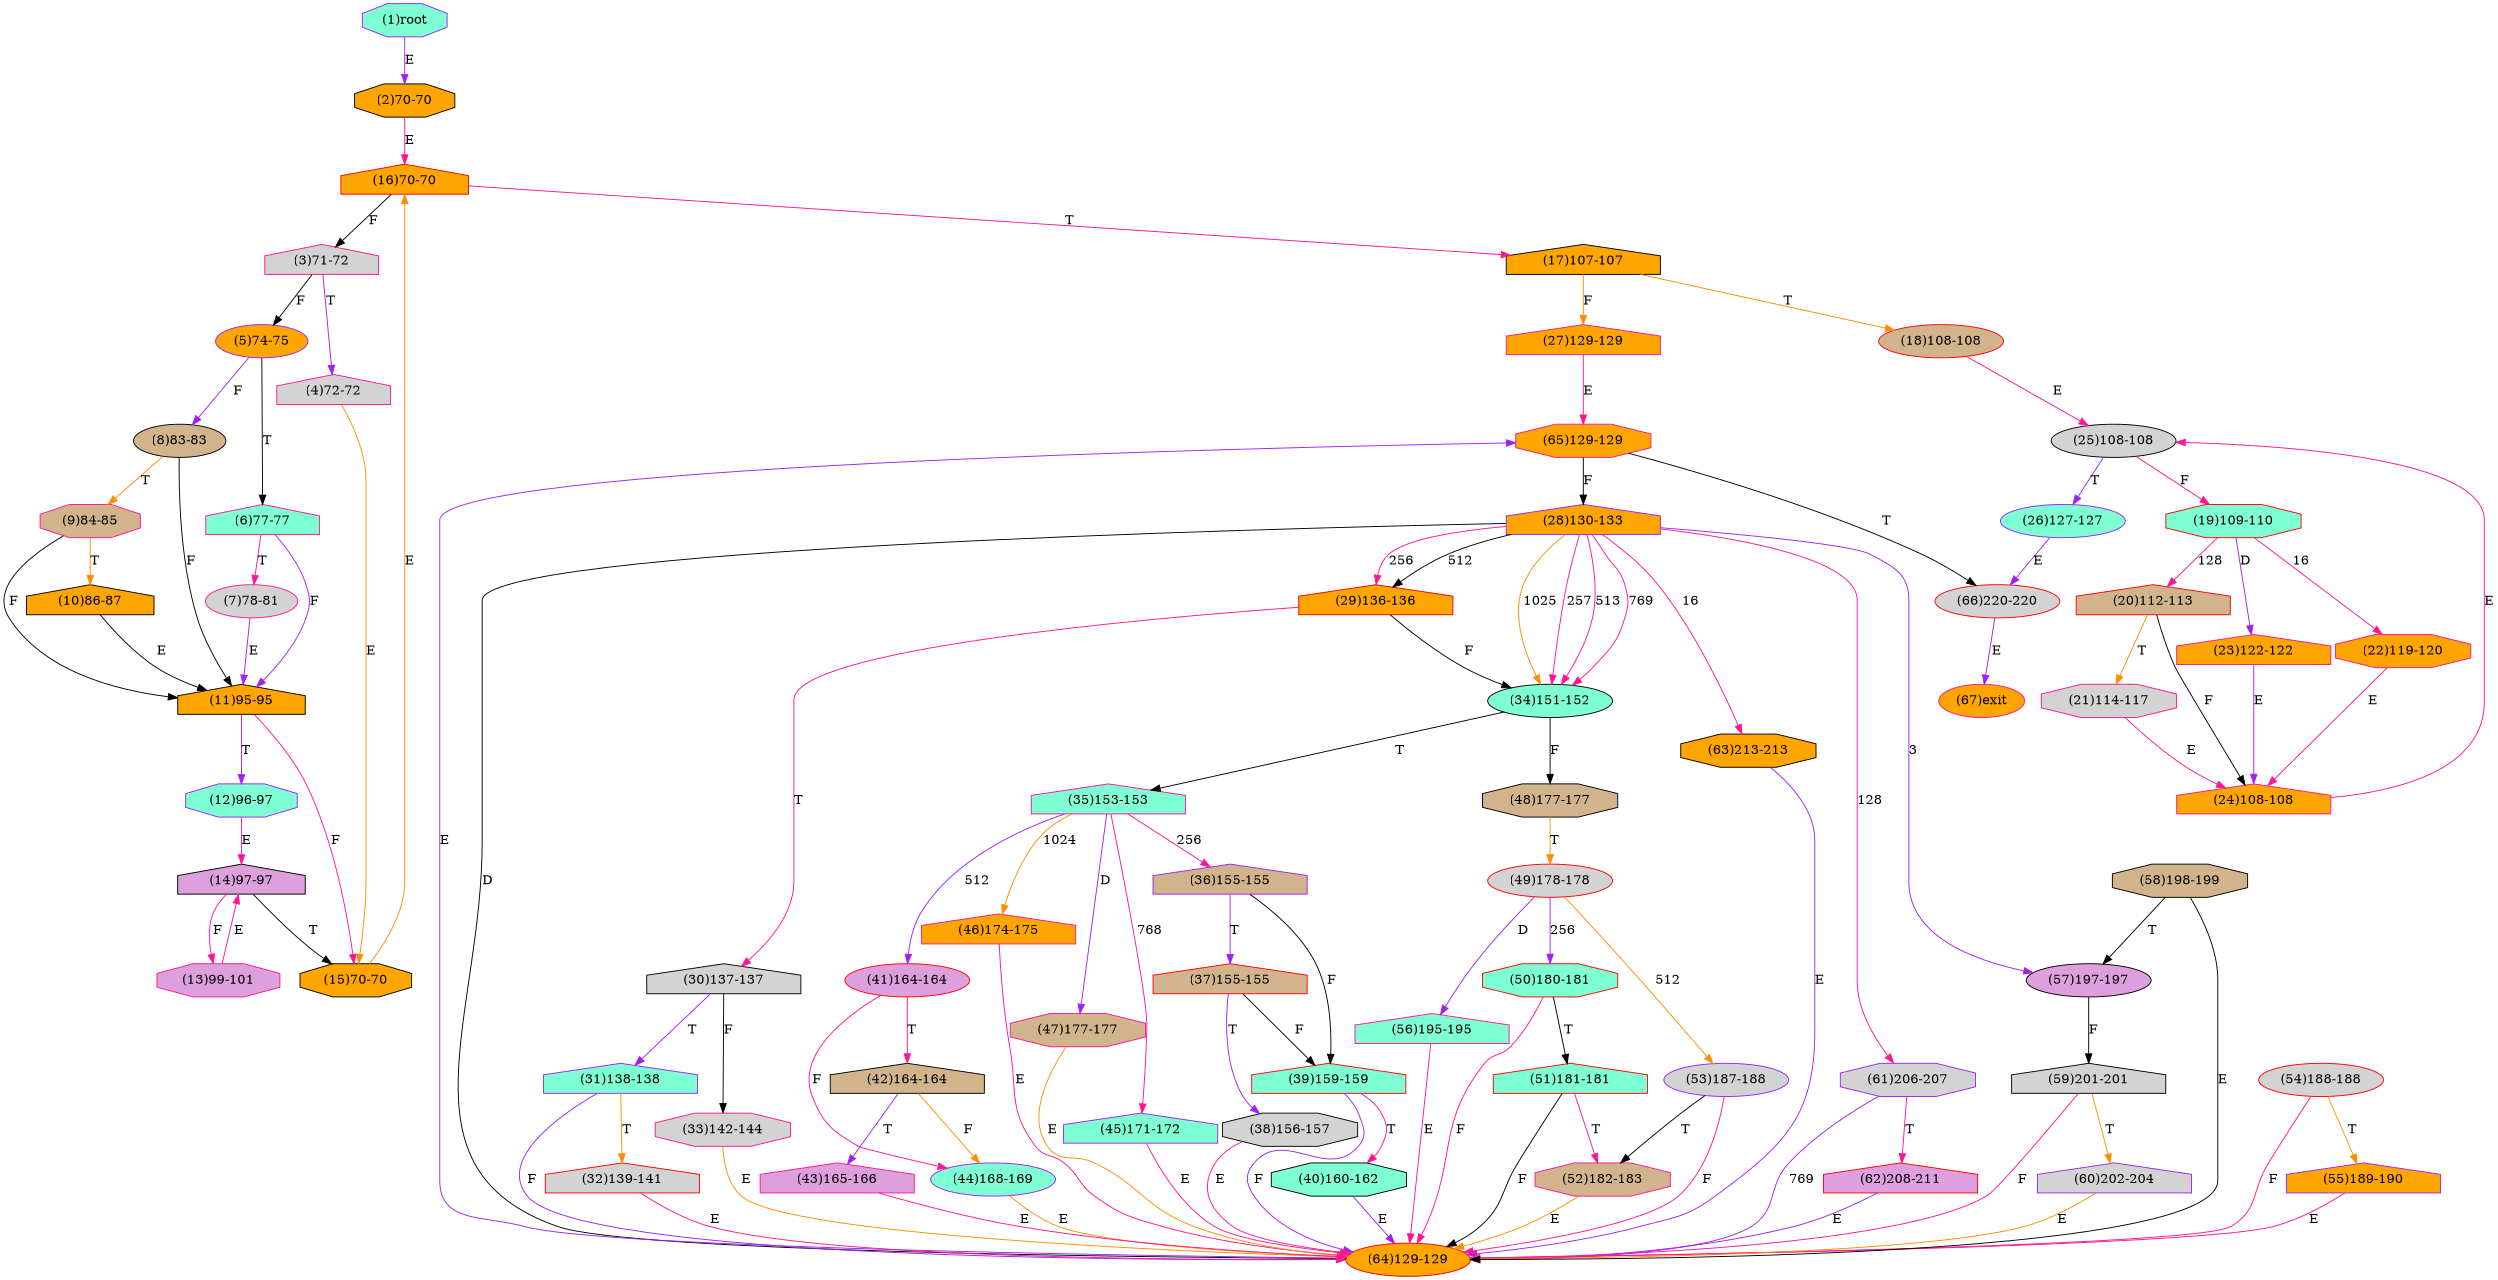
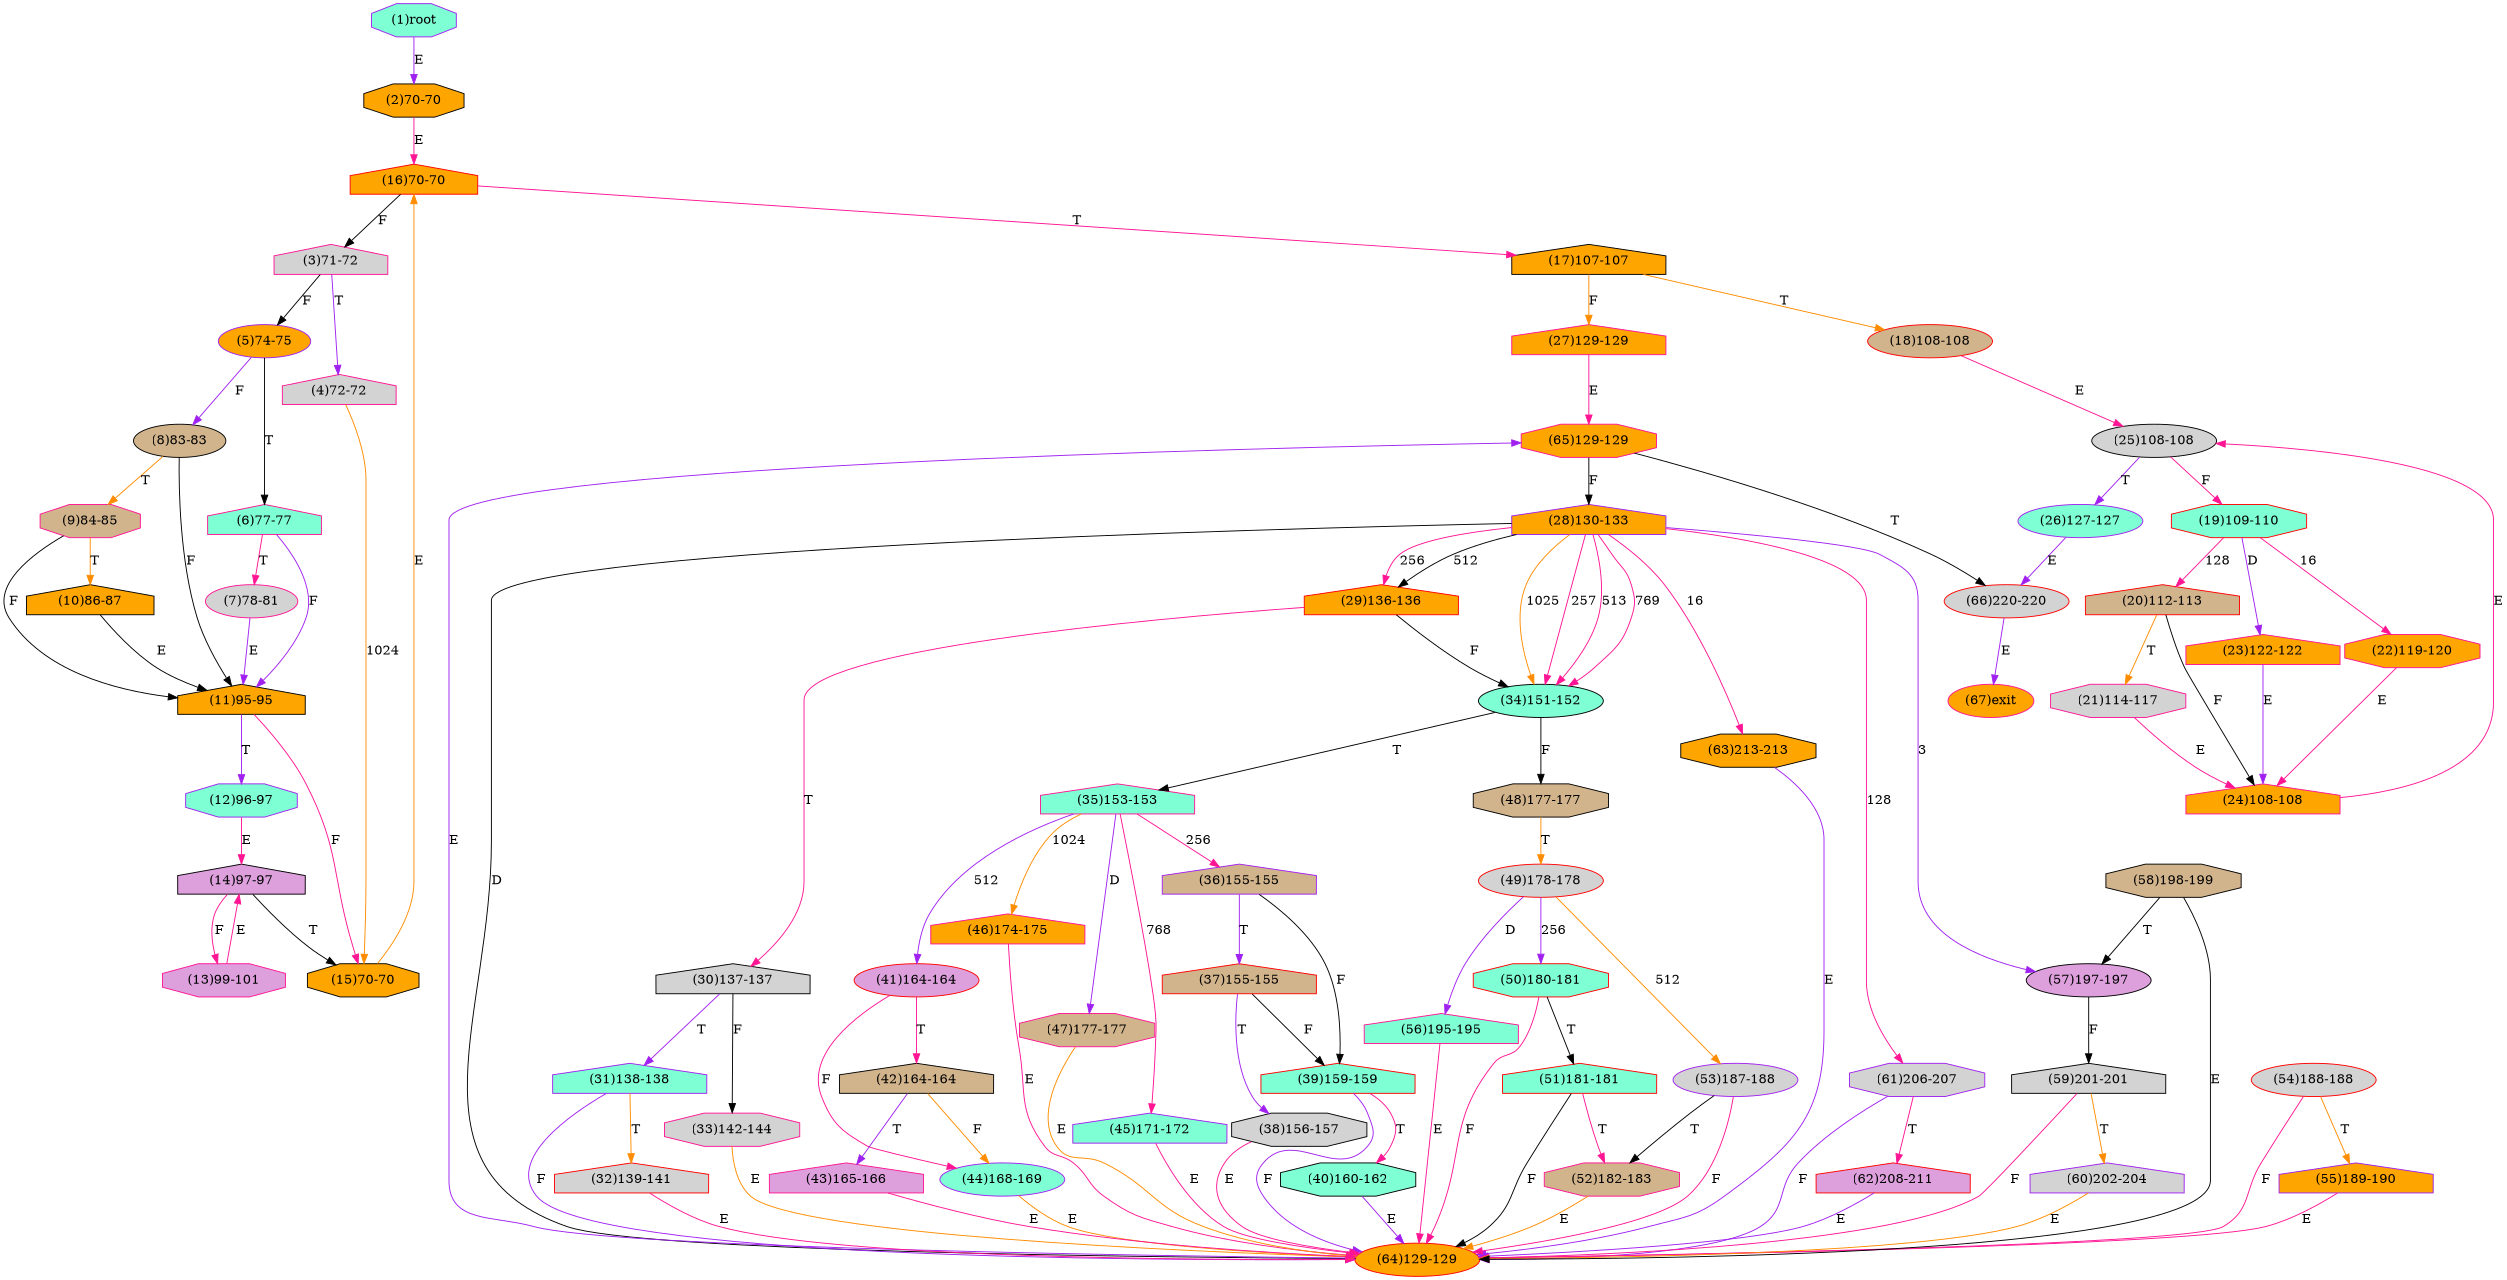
(371, 651) -> (383, 651)
(1802, 1180) -> (1803, 1180)
